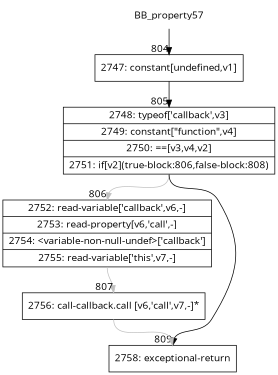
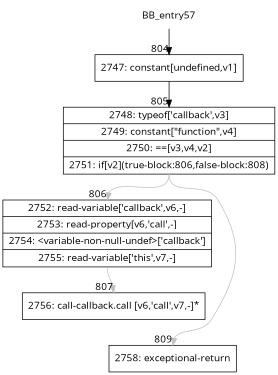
(169, 16) -> (169, 16)
(235, 252) -> (235, 252)
(140, 333) -> none
